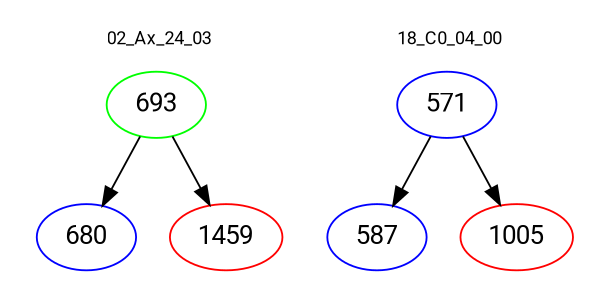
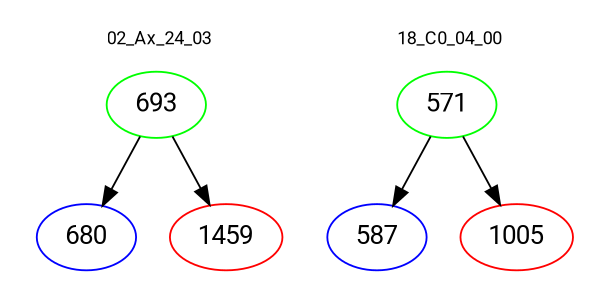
(447, 105) -> (447, 105)
